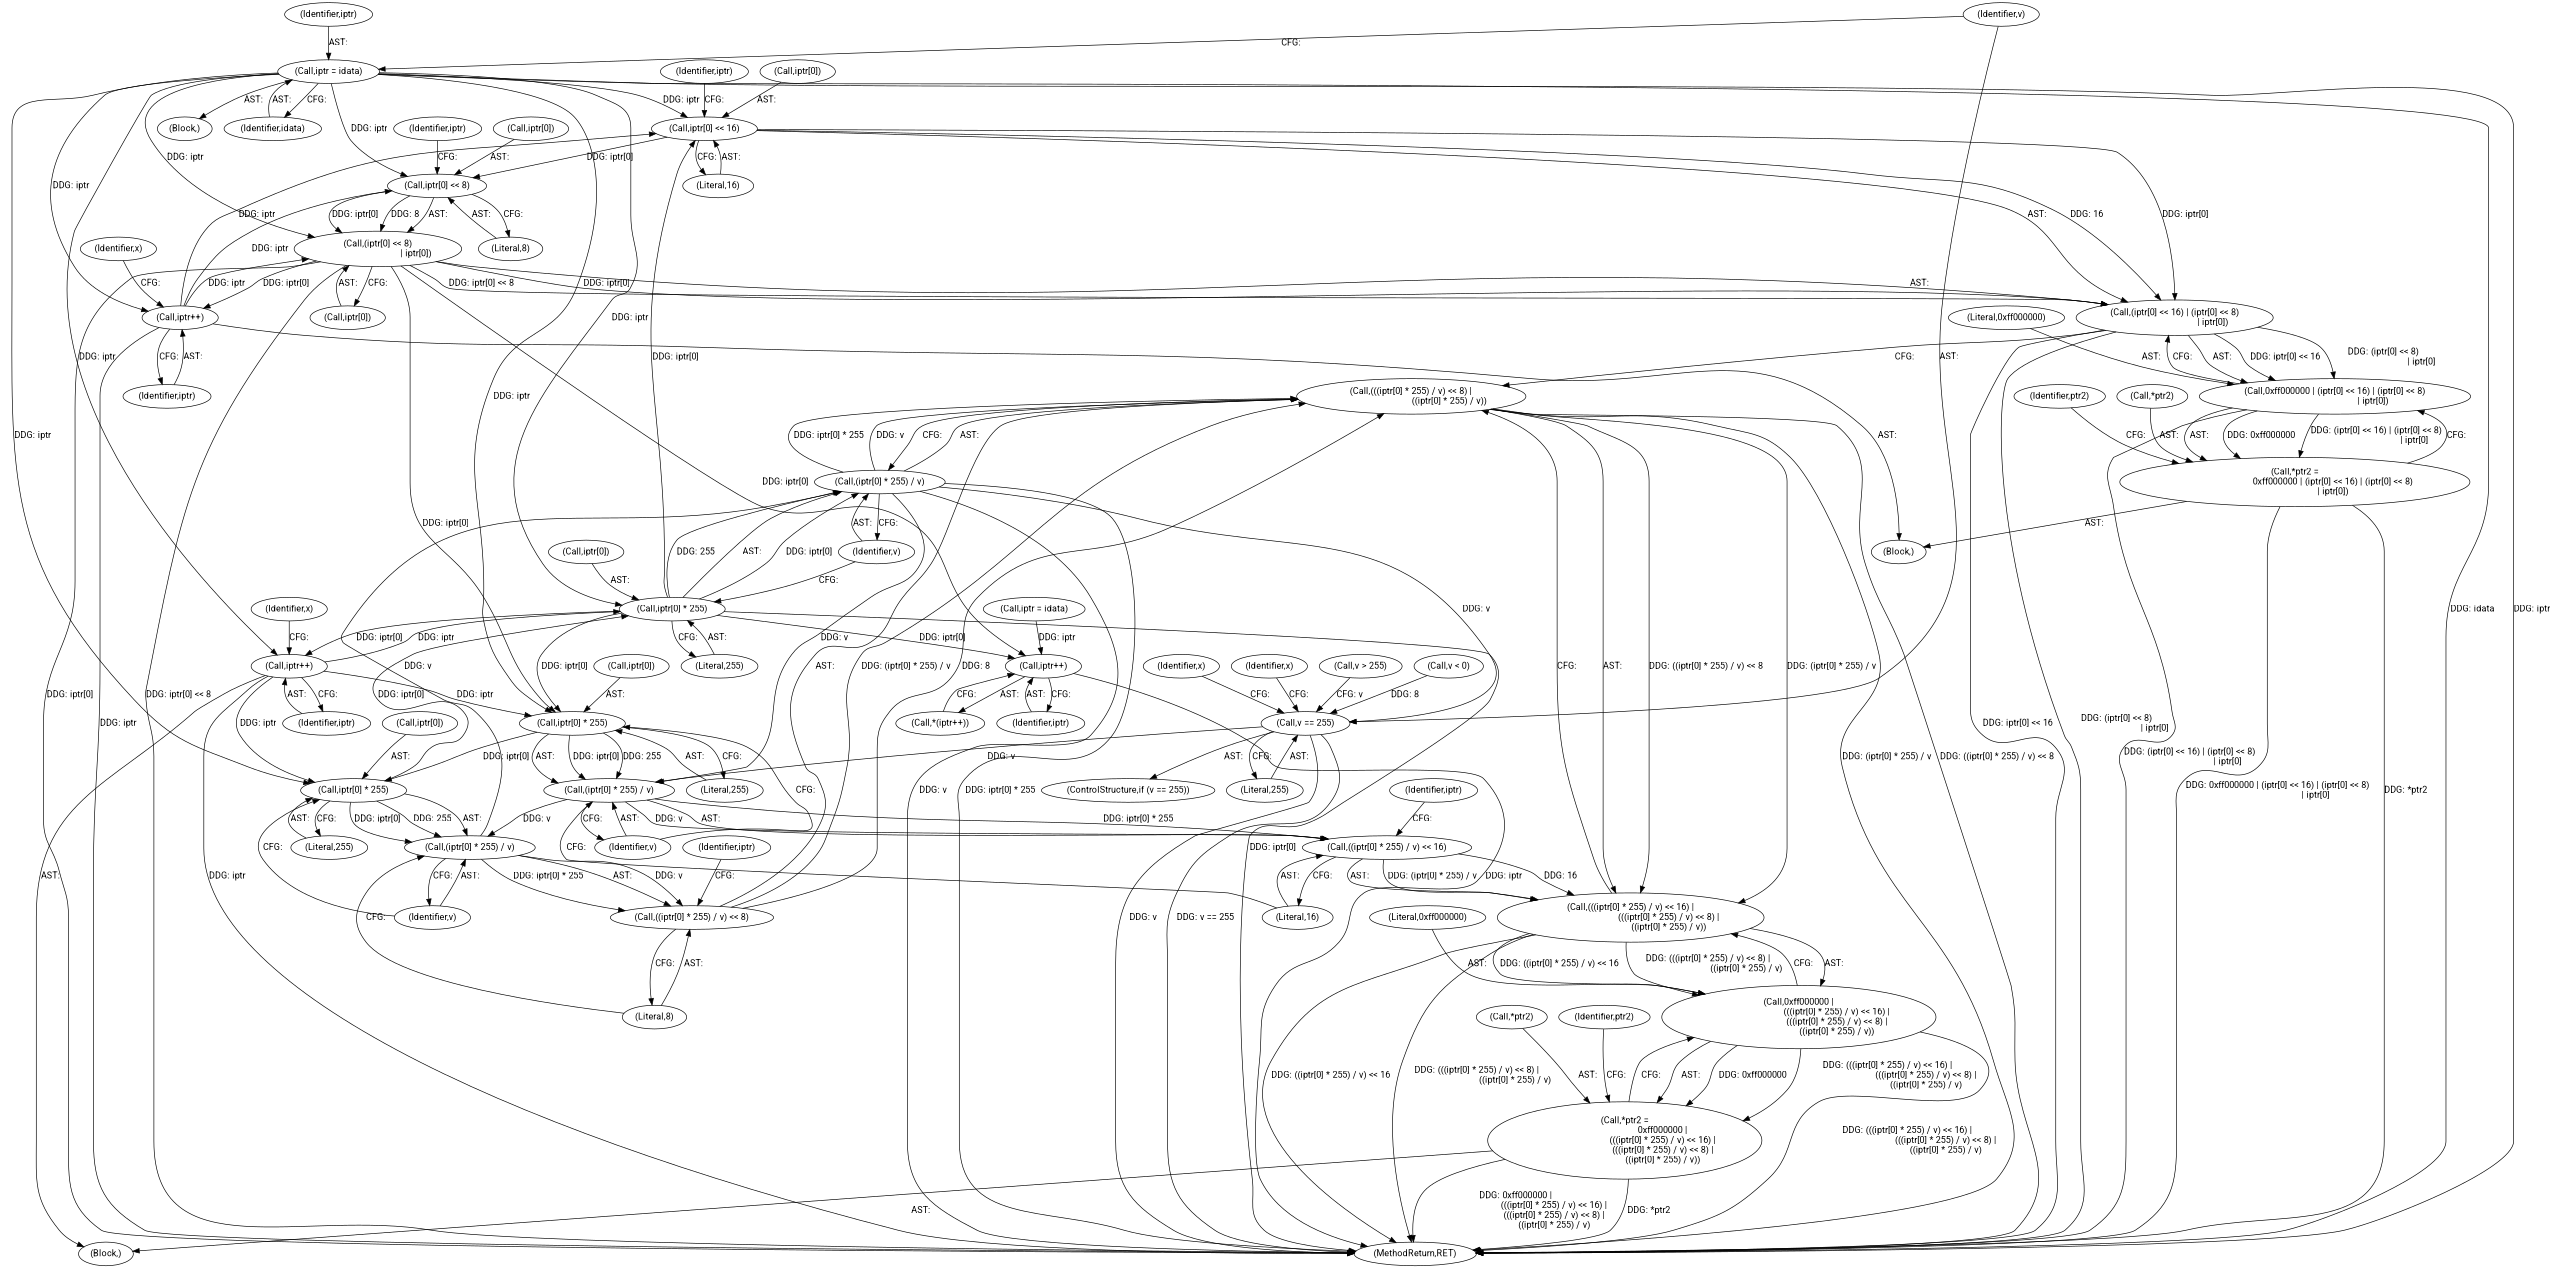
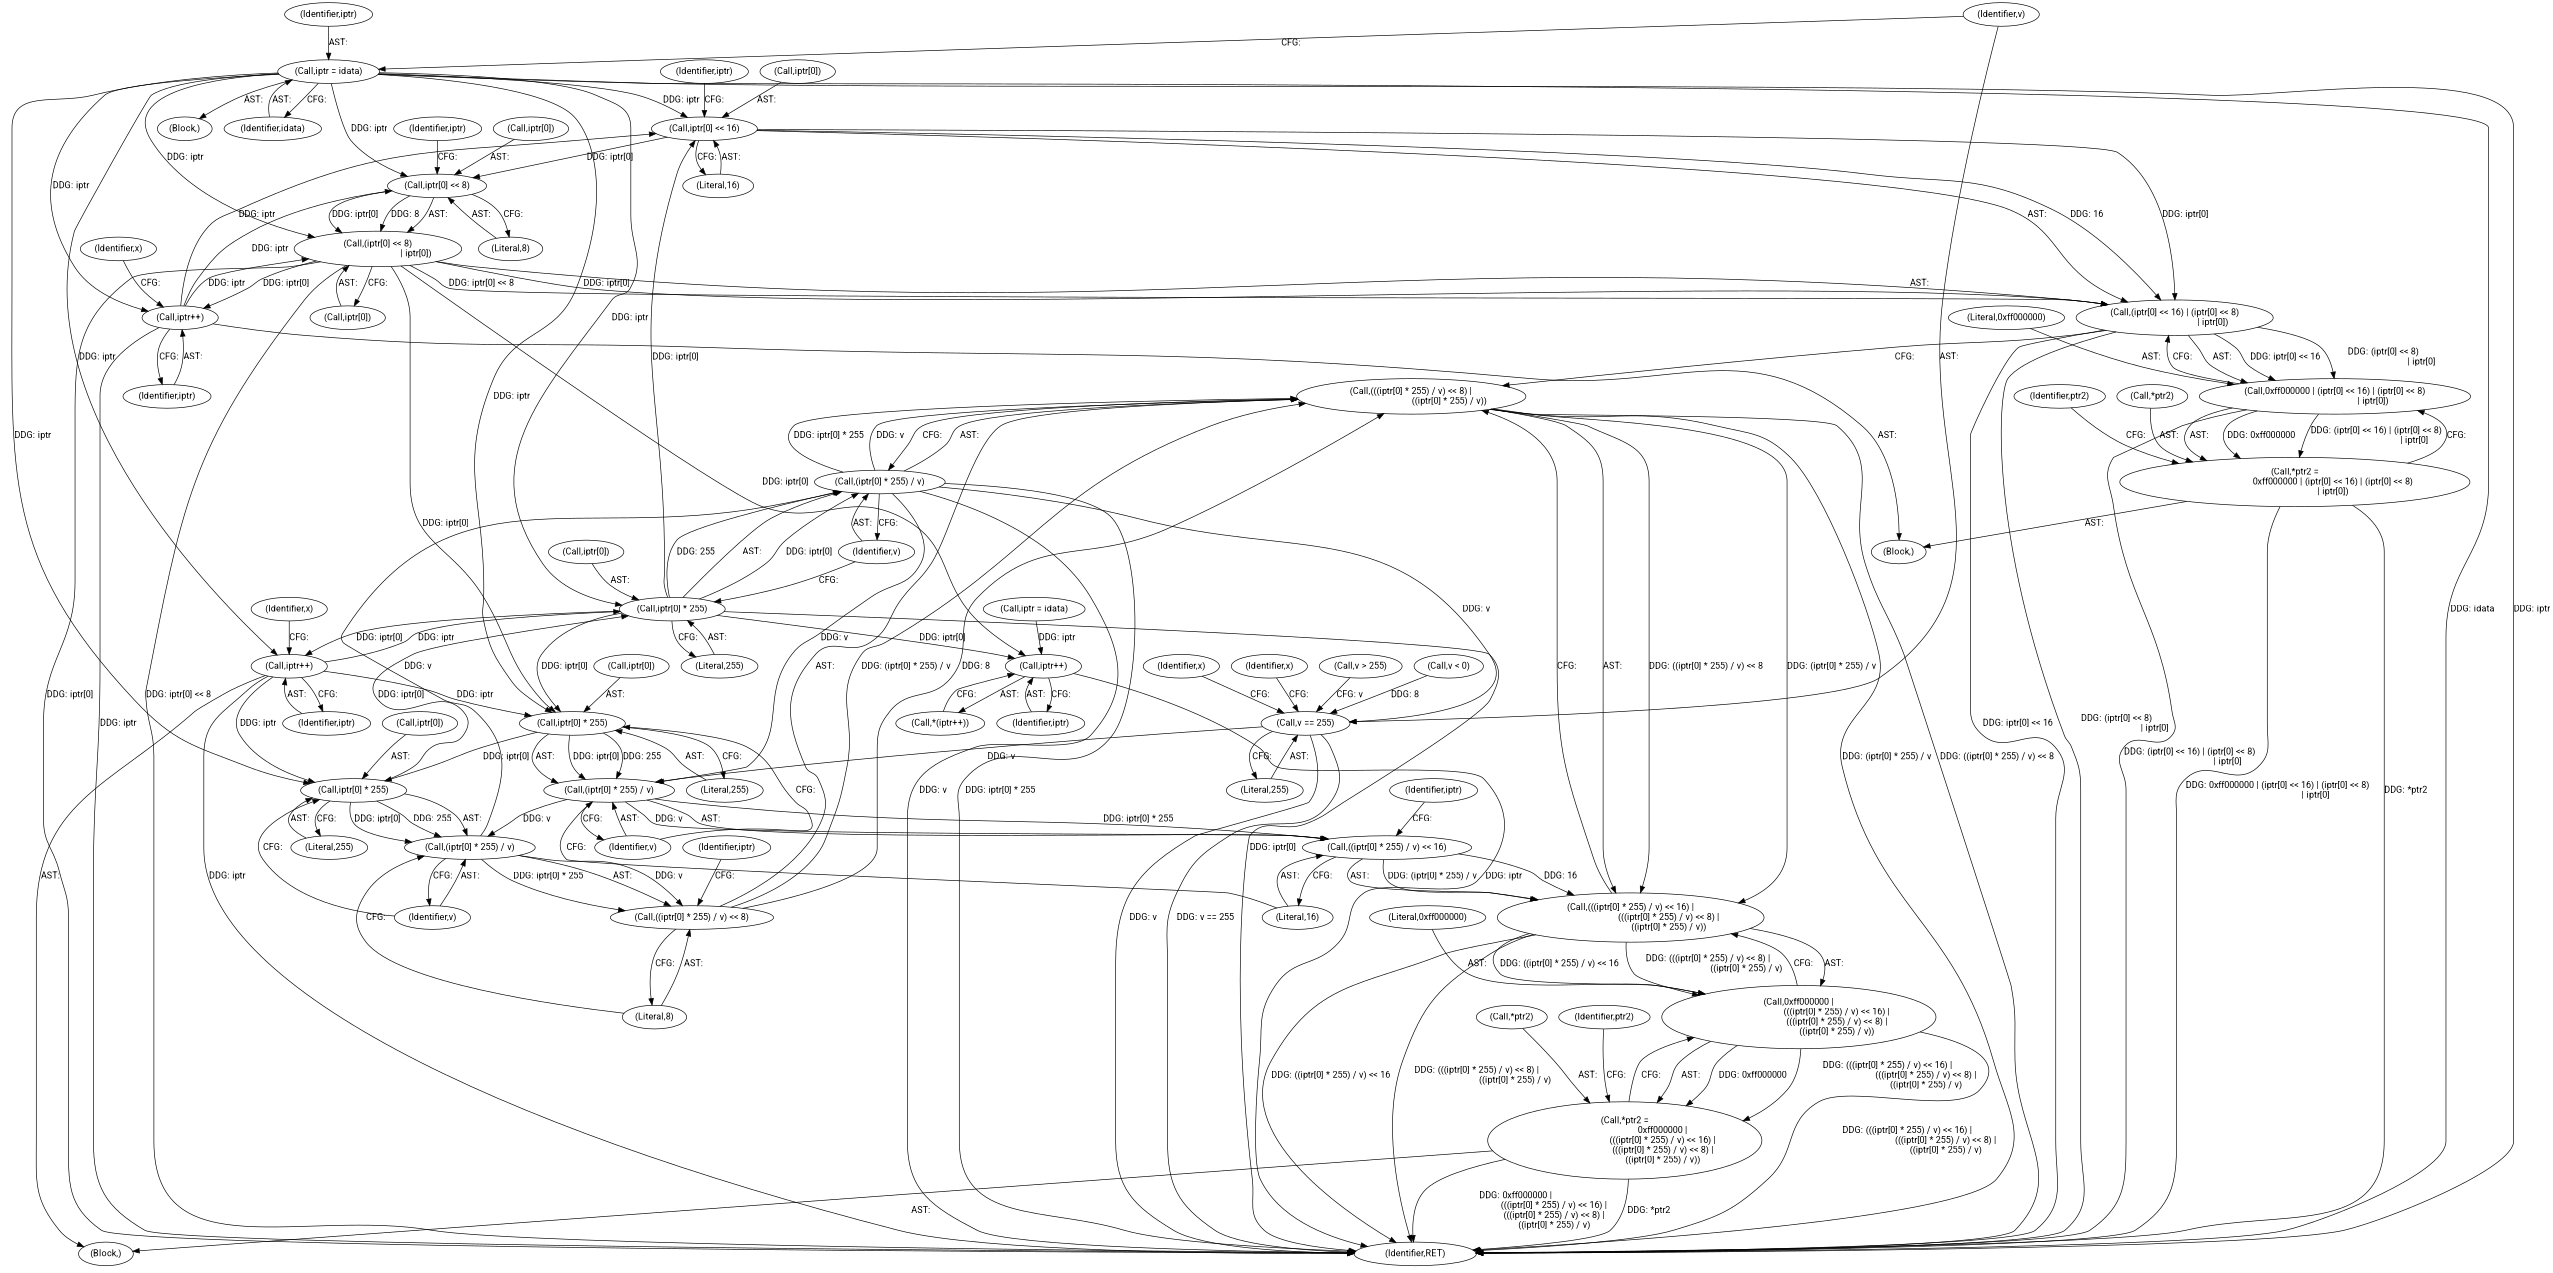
(1128, 790) -> none
(1415, 1254) -> (1415, 1254)
